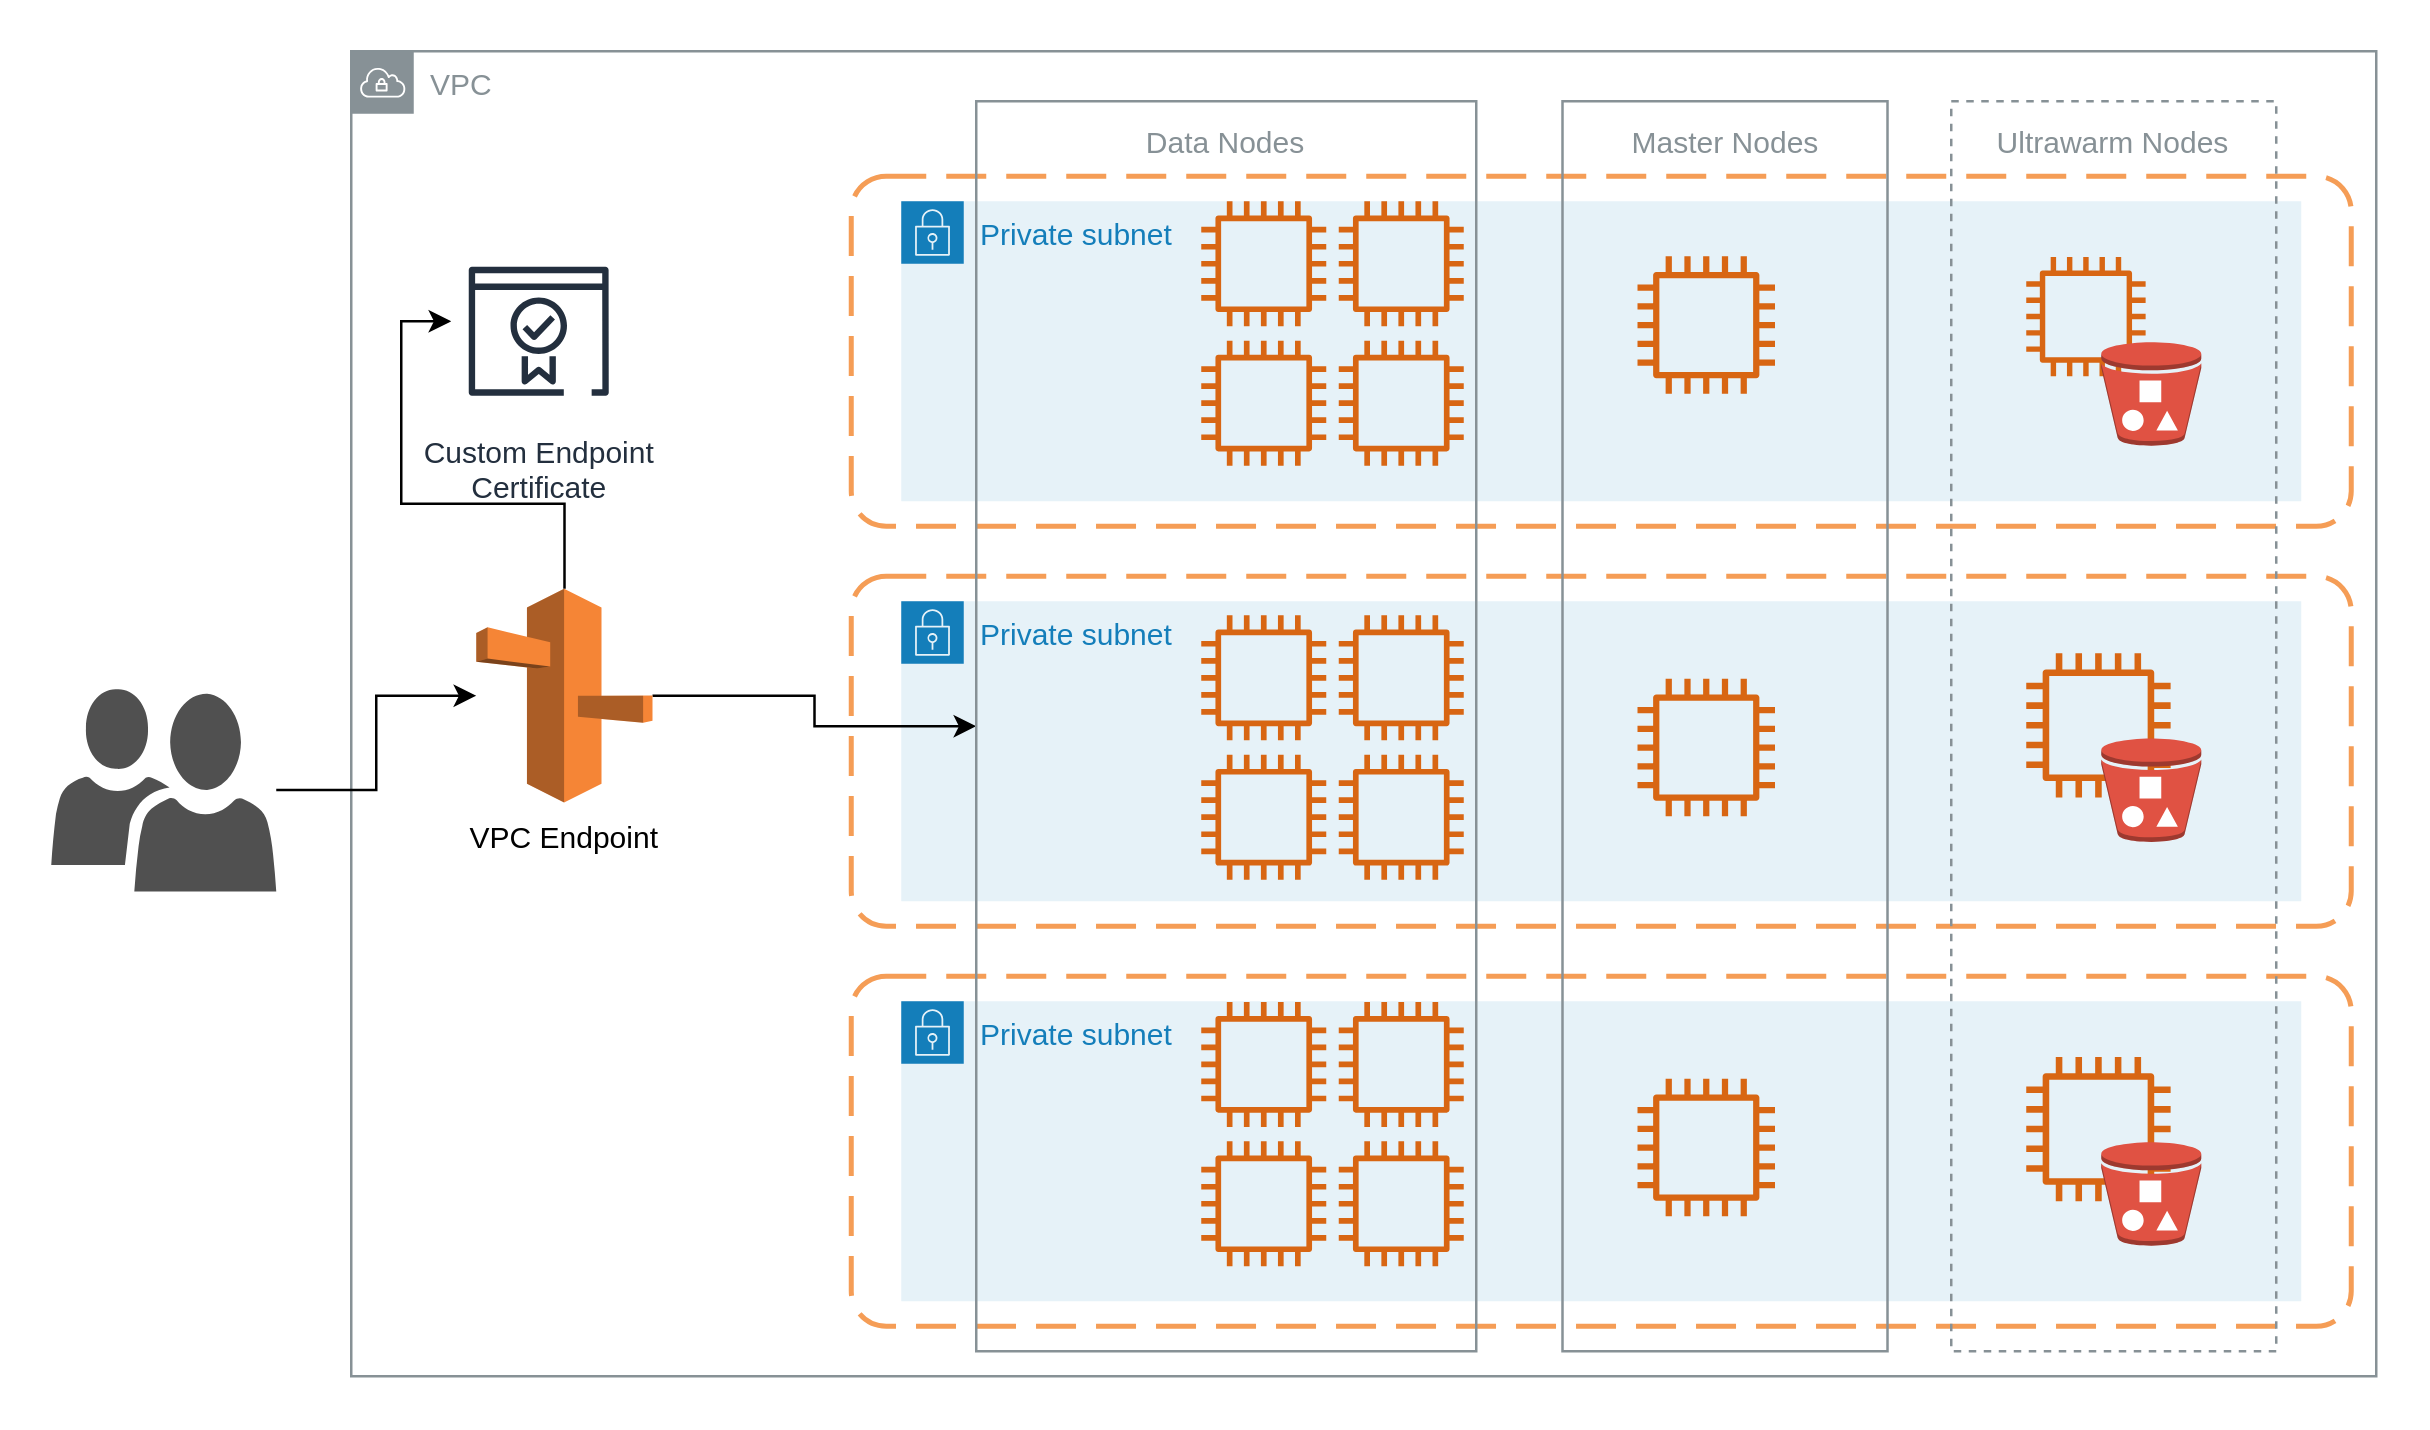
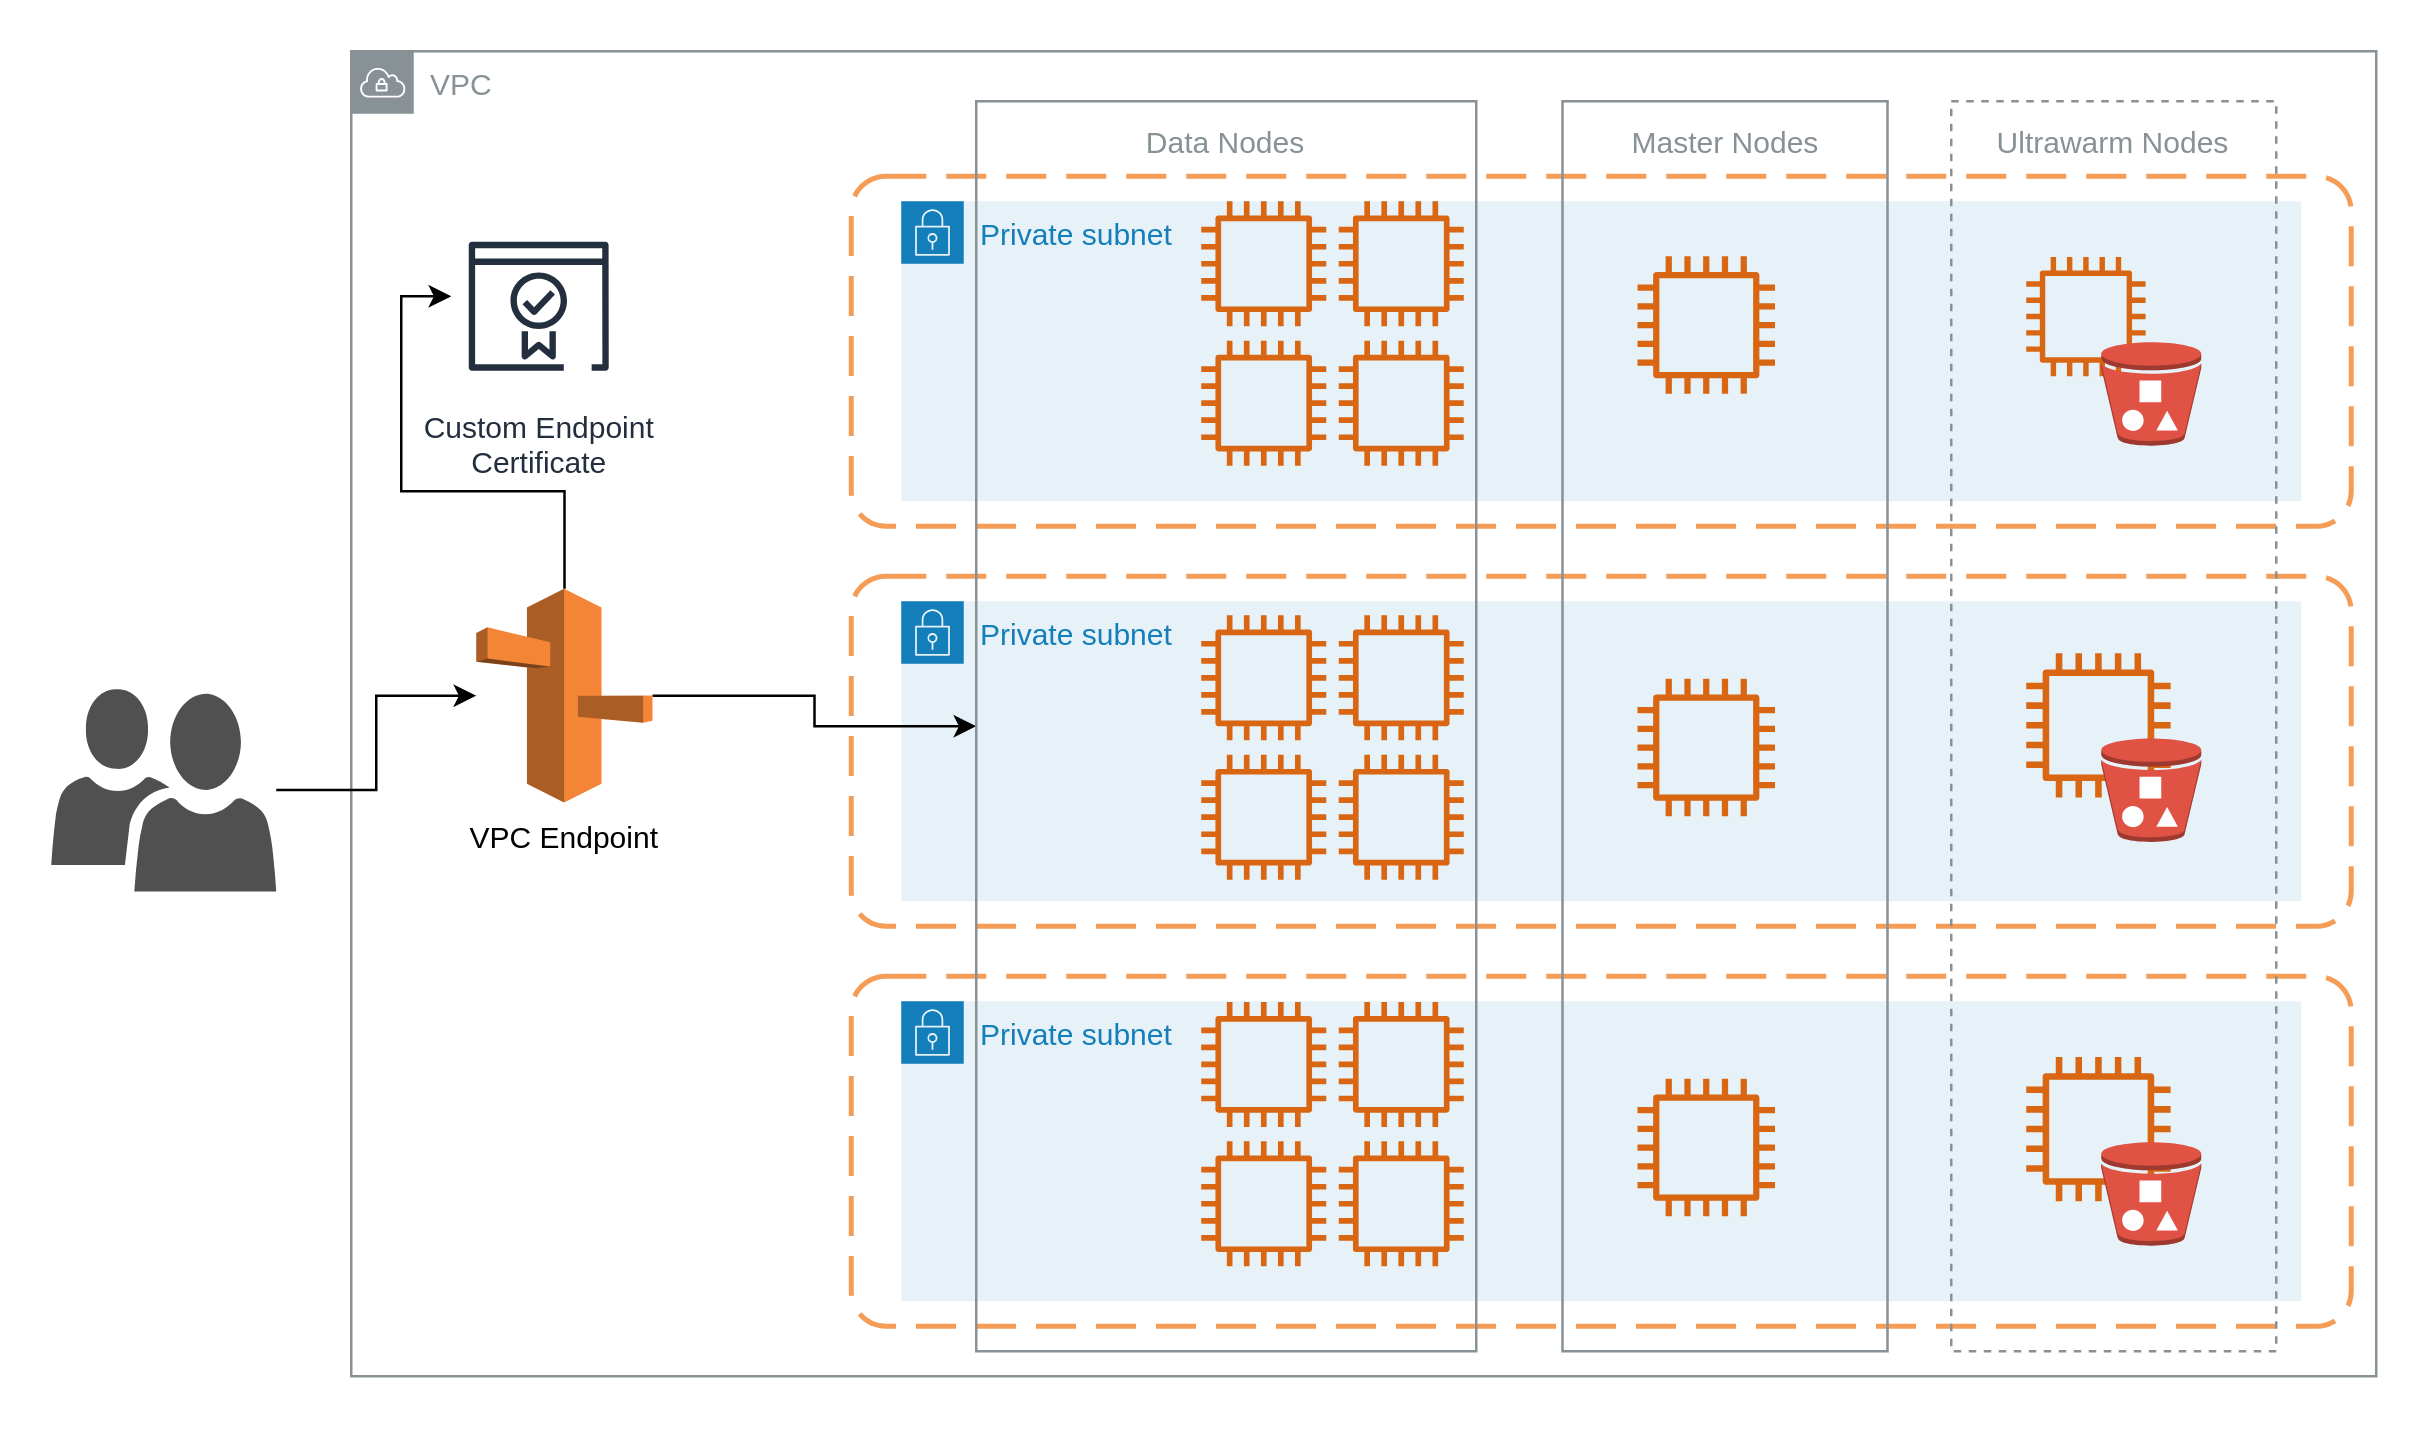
(539, 331) -> (539, 306)
